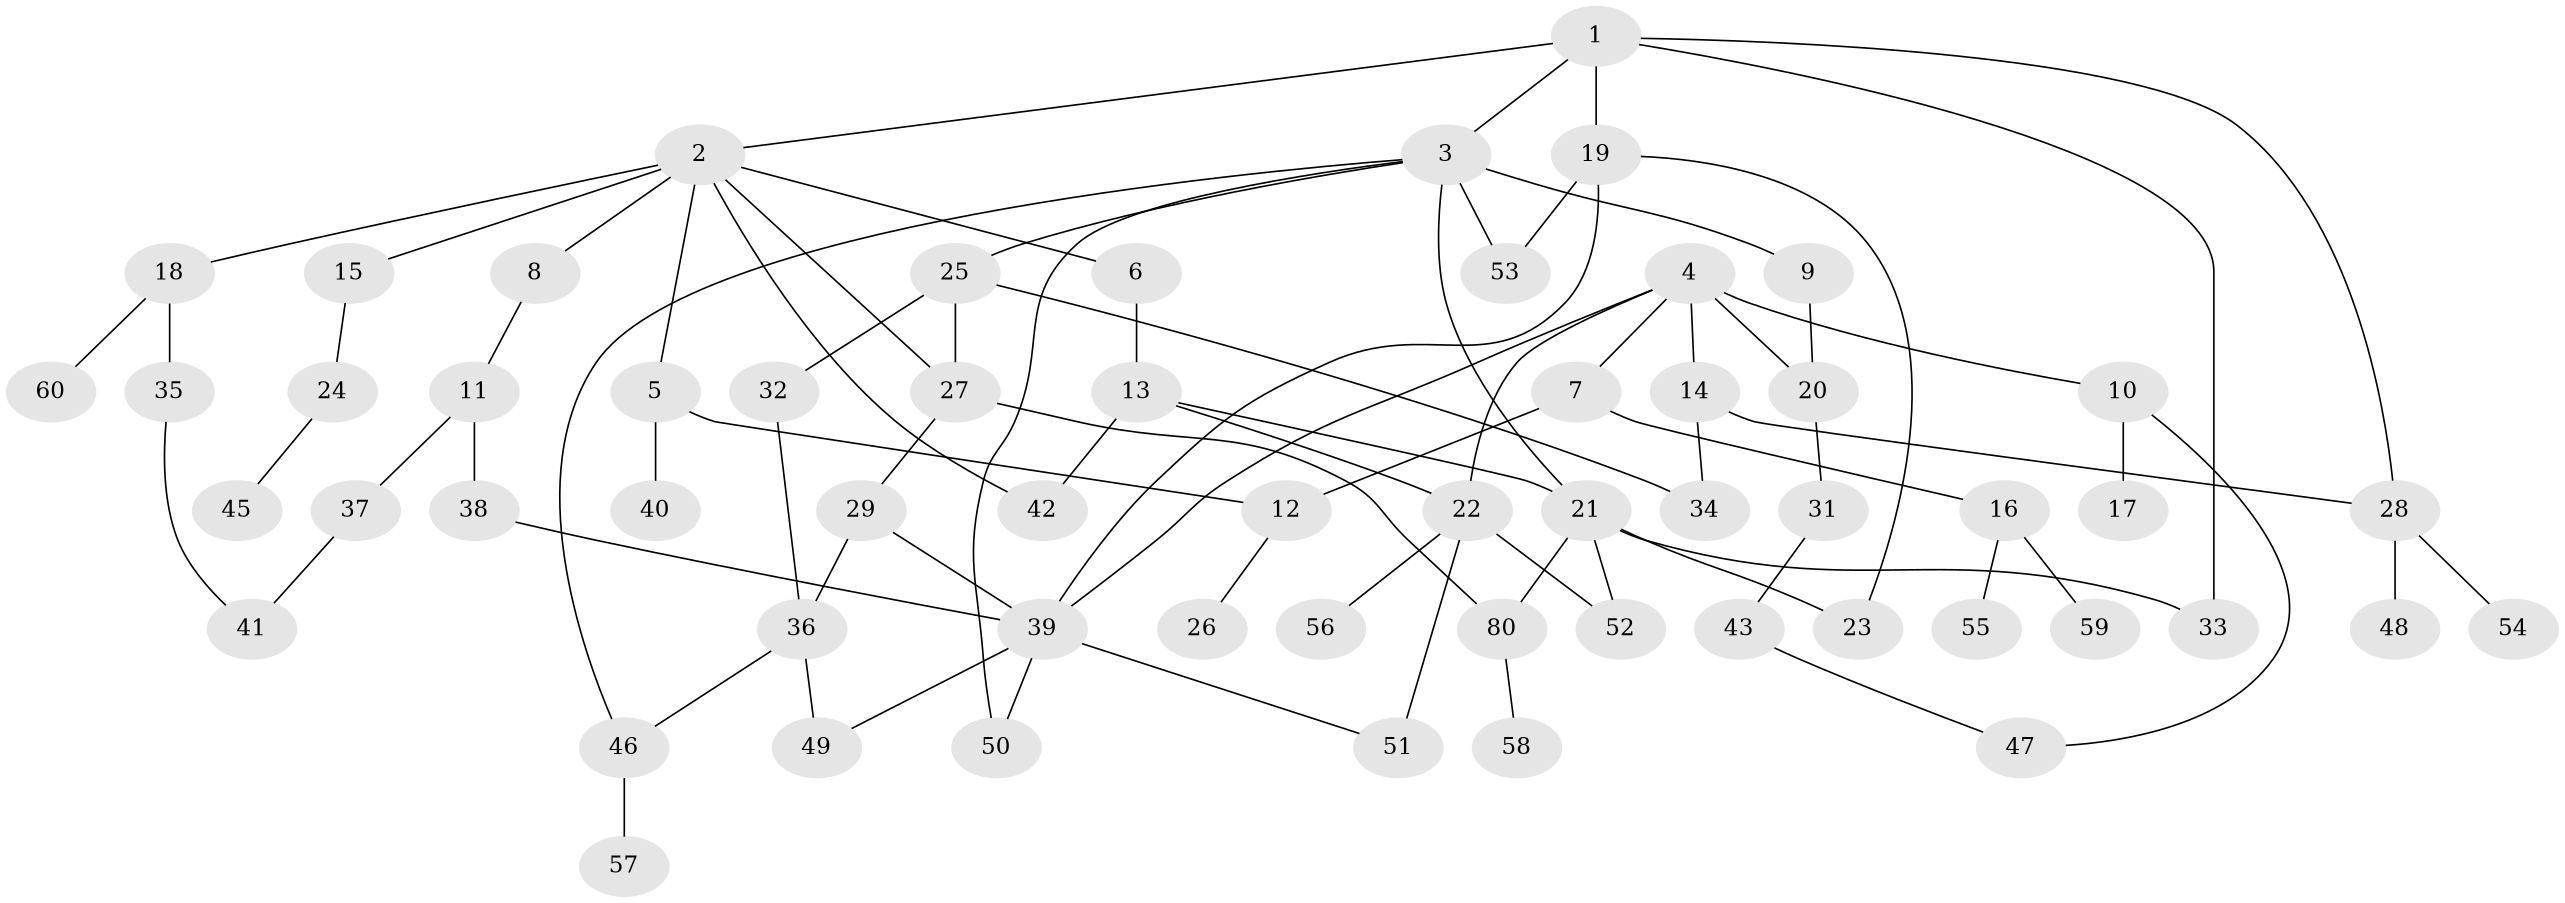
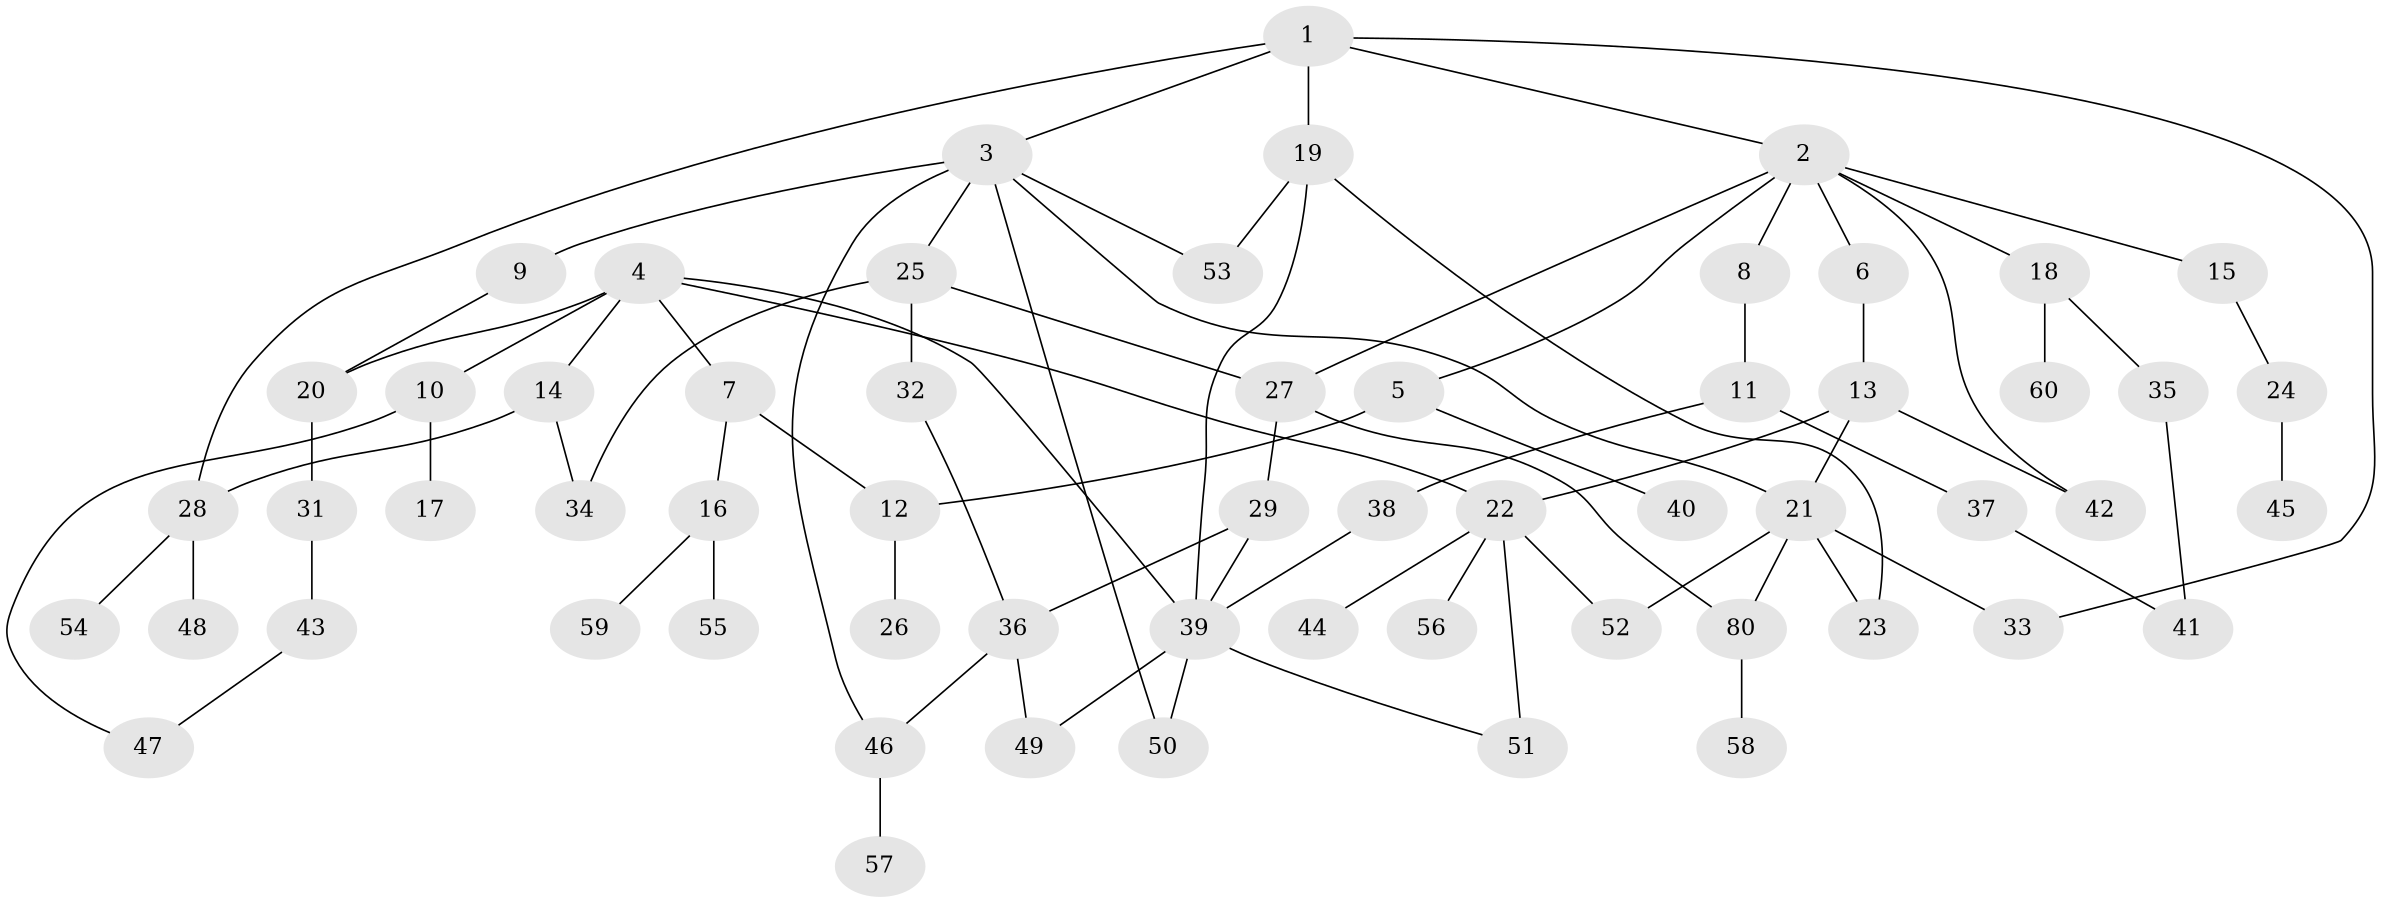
none -> (1313, 629)
